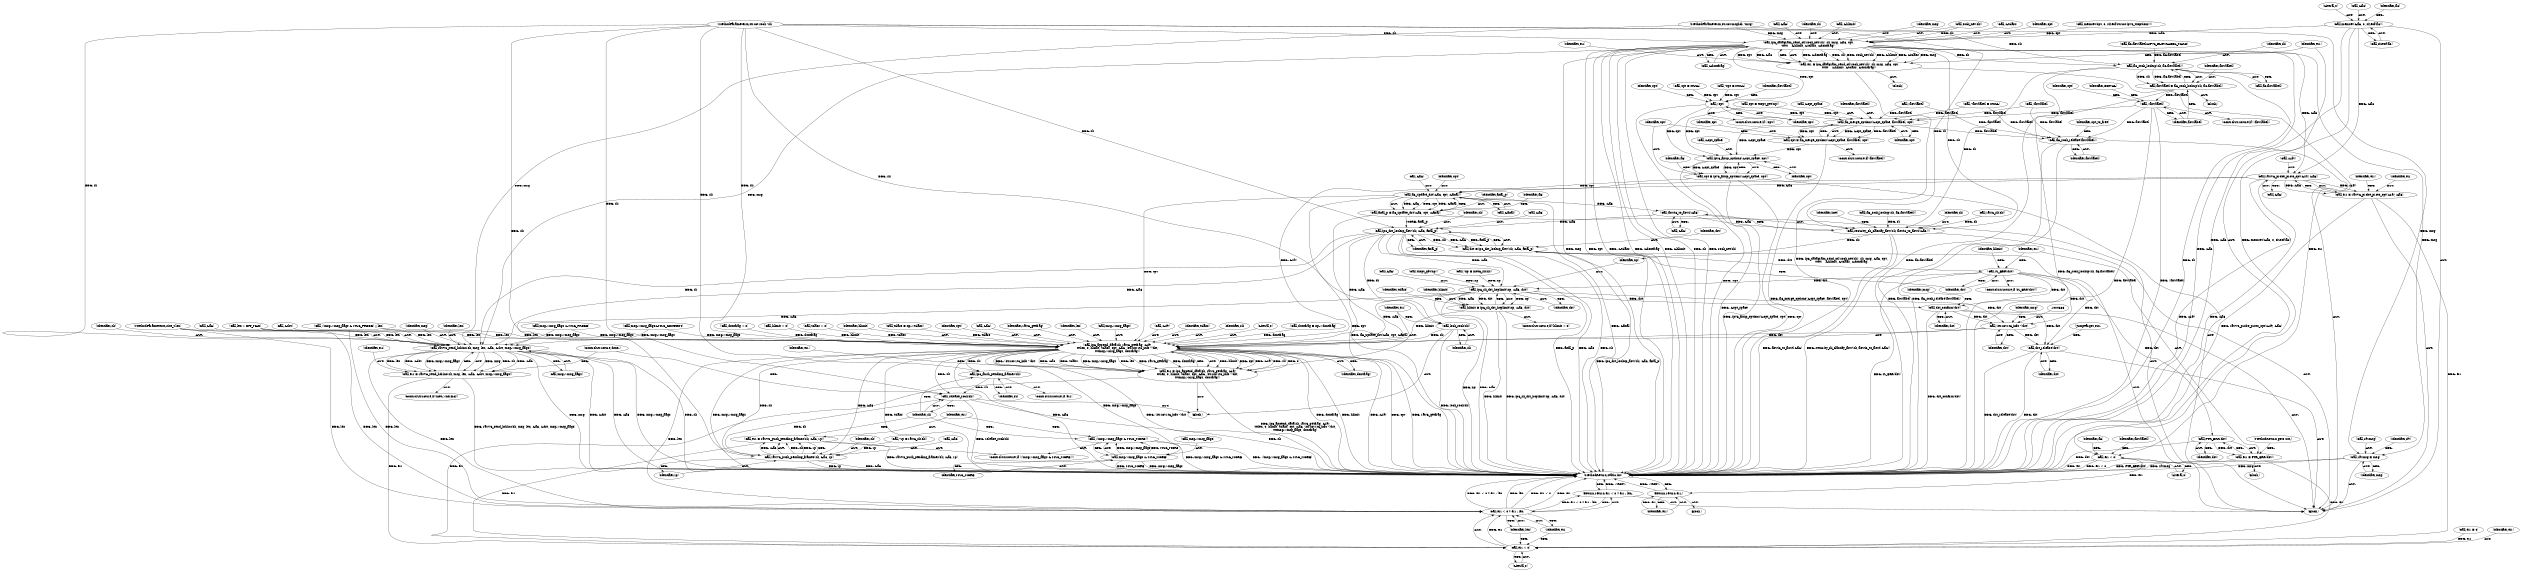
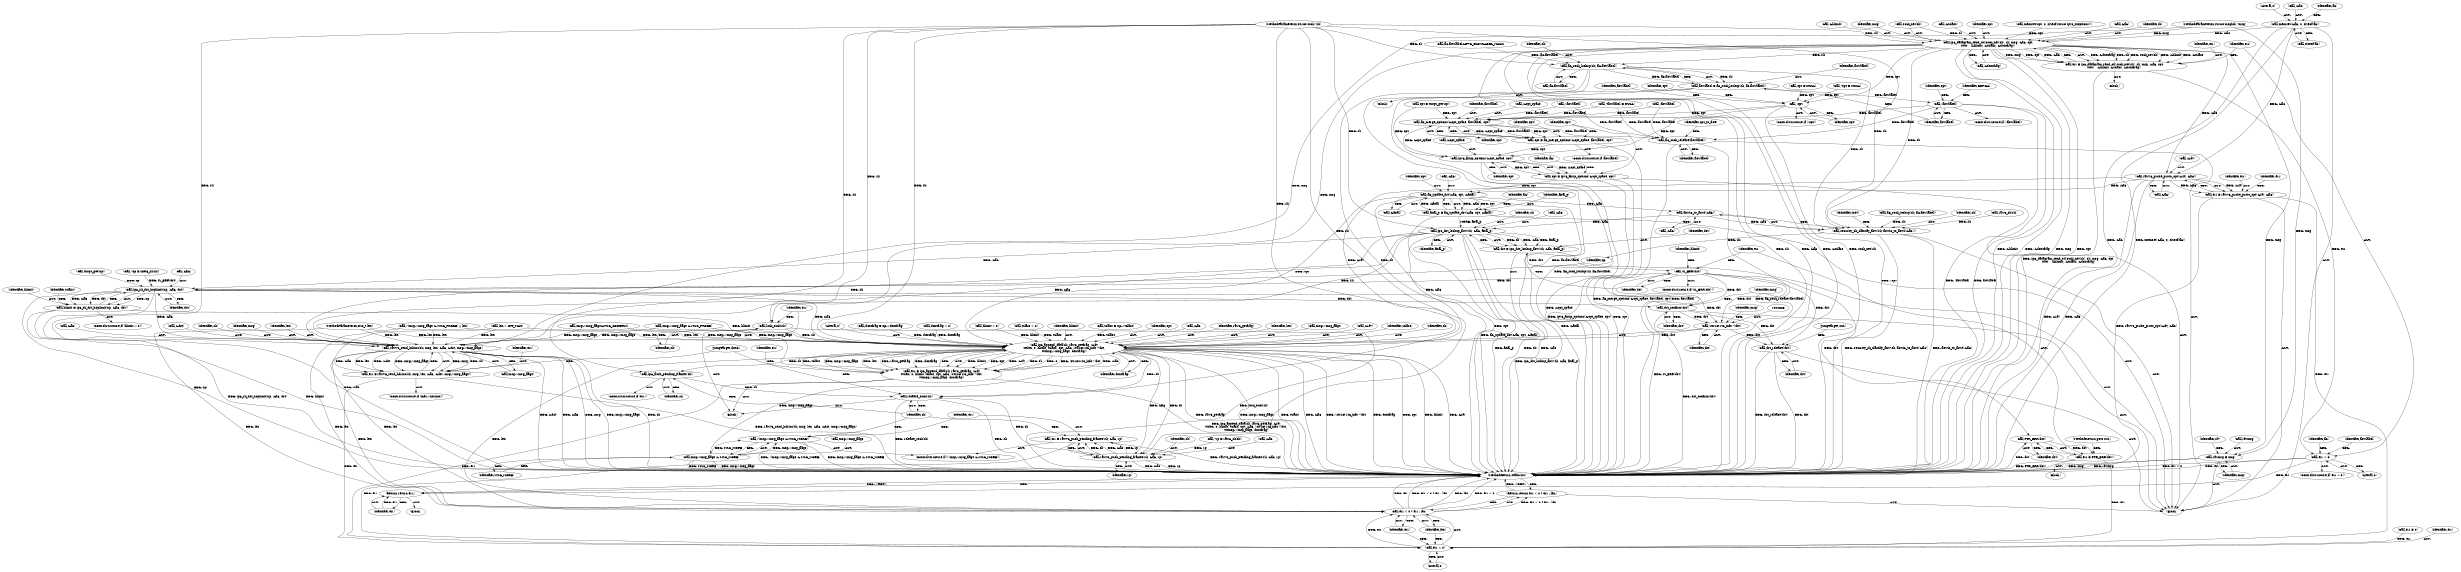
(1494, 281) -> (163, 281)
(602, 348) -> (726, 348)
(1064, 466) -> (525, 466)
none -> (2322, 476)
